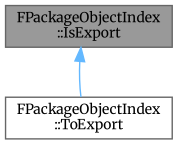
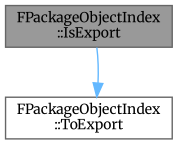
(80, 79) -> (98, 65)
